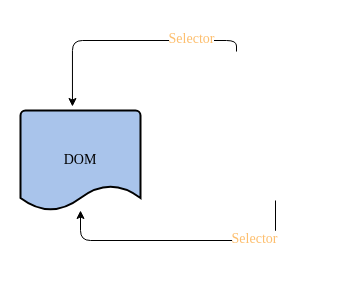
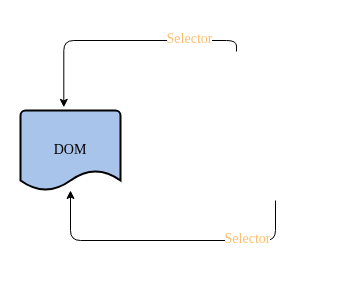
(81, 161) -> (71, 151)
